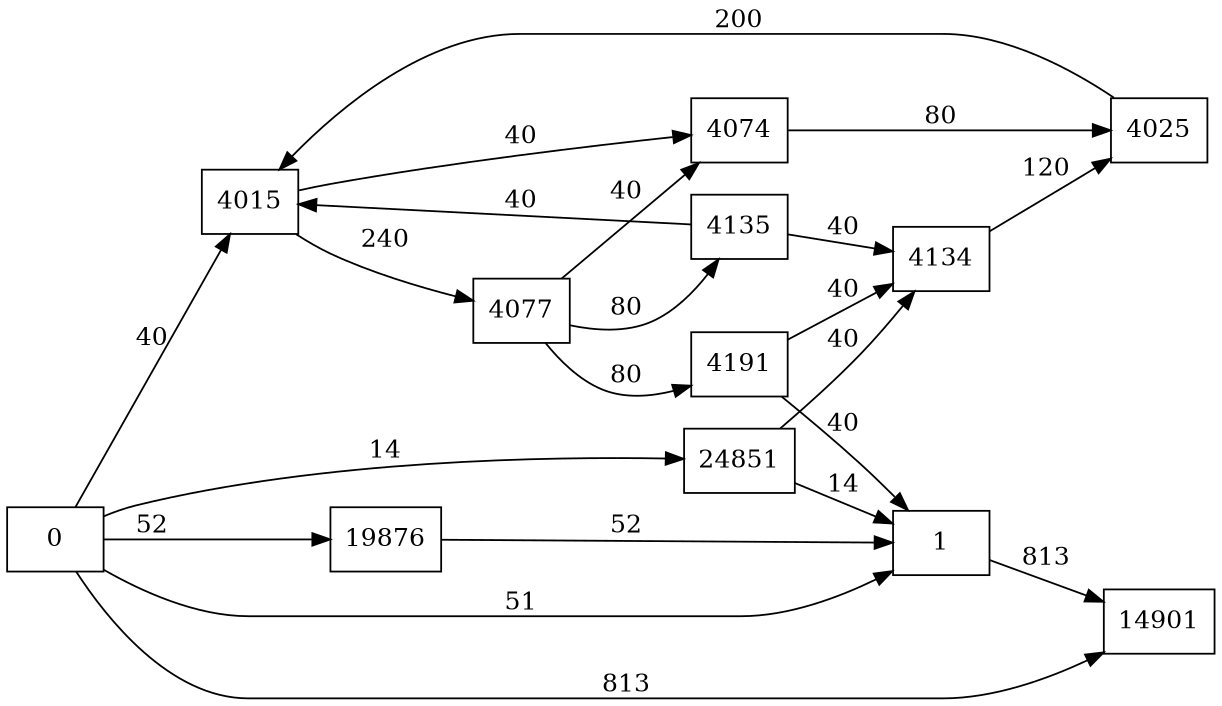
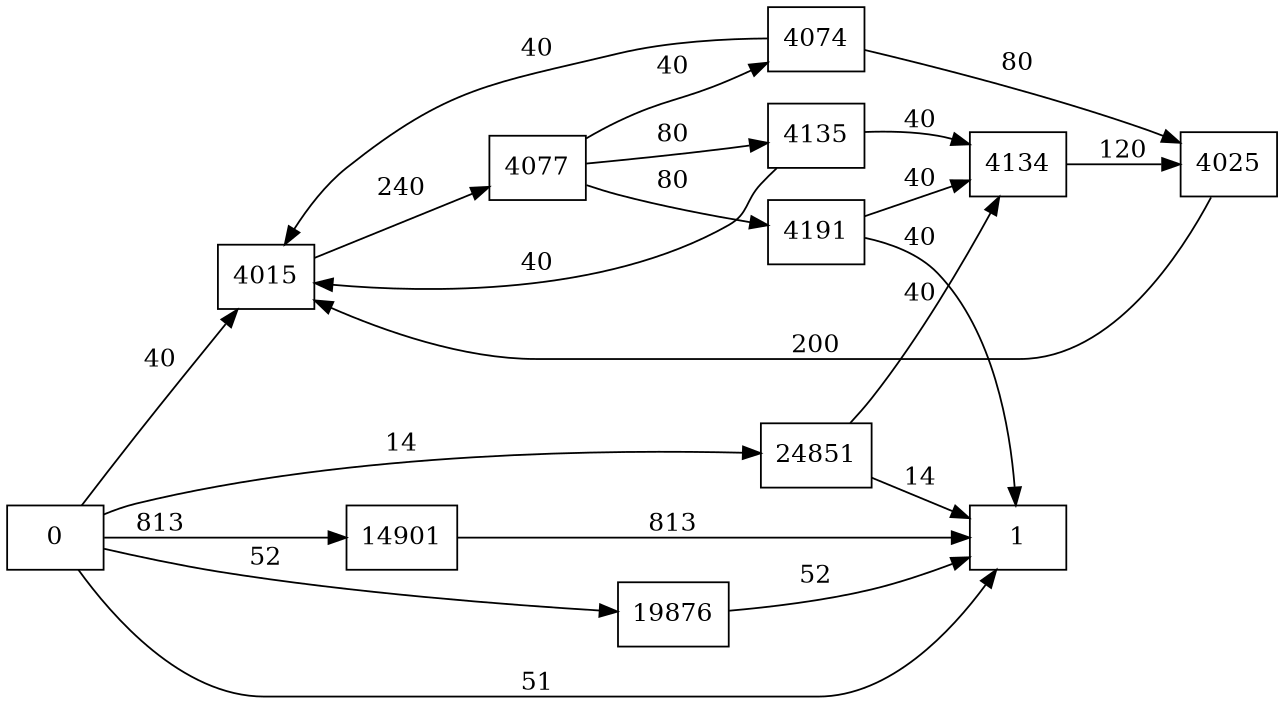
(485, 160) -> (507, 81)
(1038, 578) -> (704, 538)
